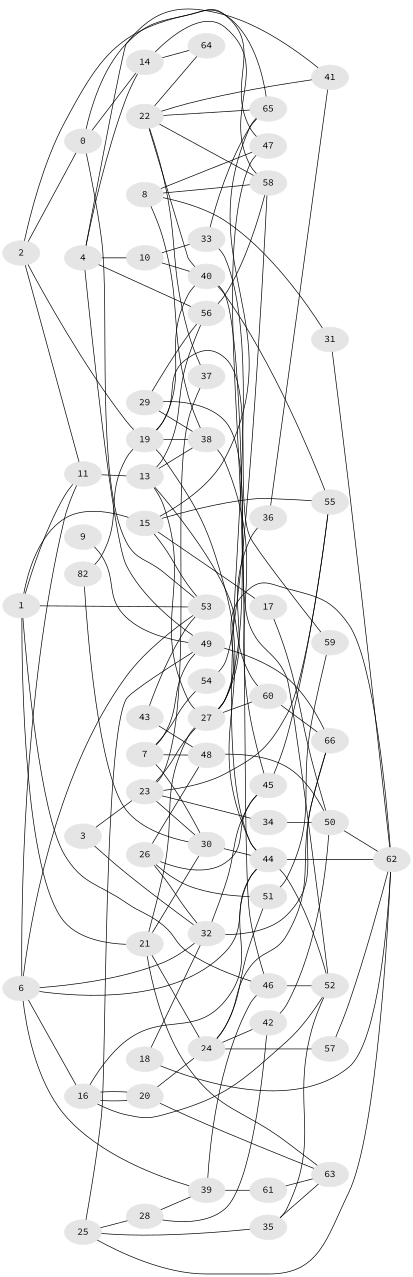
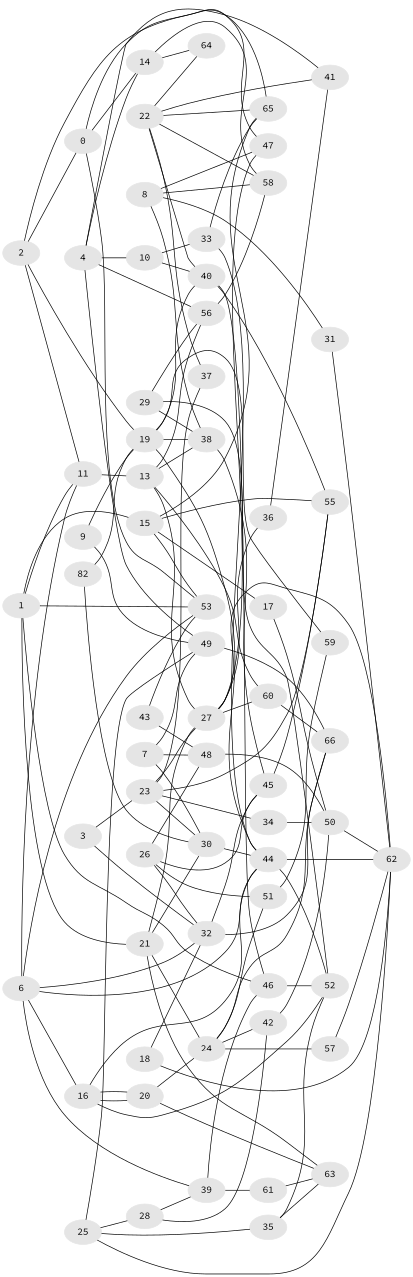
none -> (107, 490)
(207, 681) -> none
